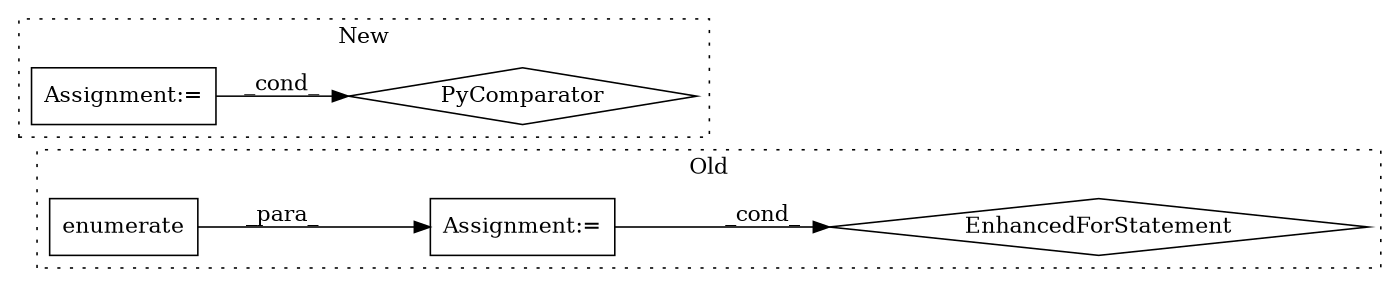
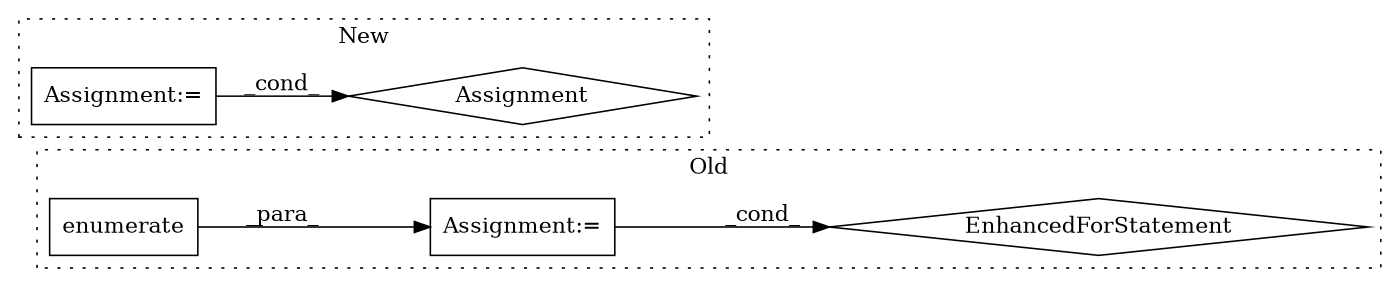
(523, 96) -> (523, 96)
